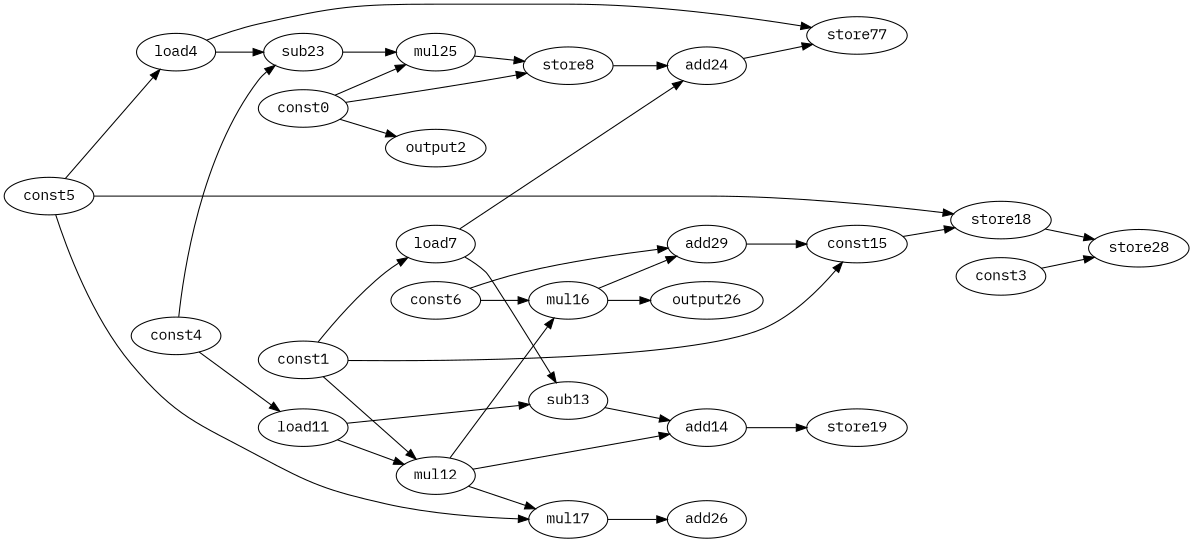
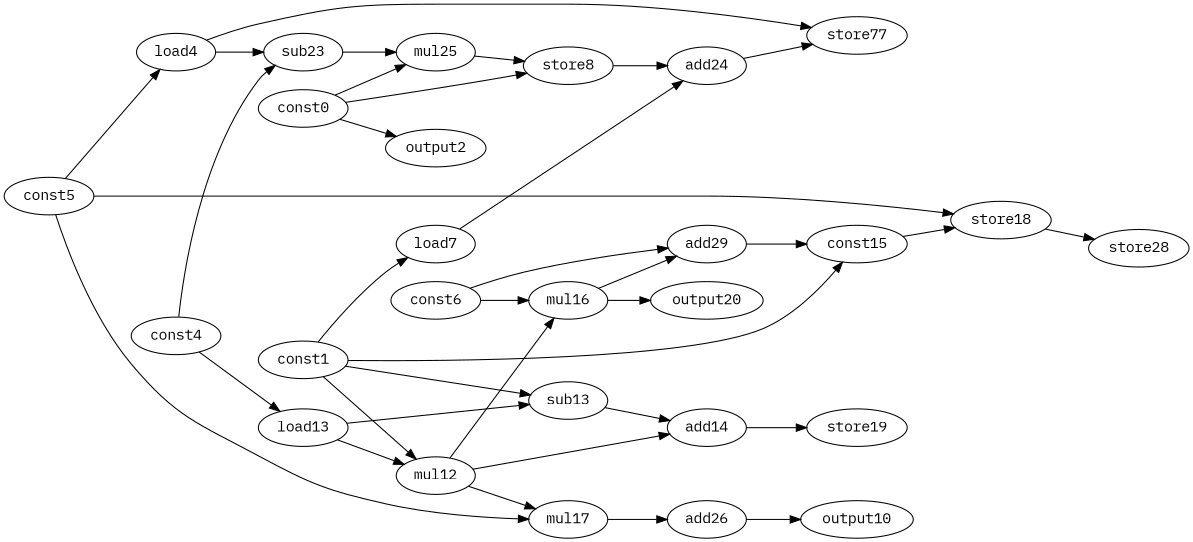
(1001, 276) -> none
(707, 300) -> (707, 300)
(512, 312) -> (433, 380)
(303, 428) -> (303, 428)
none -> (857, 519)
